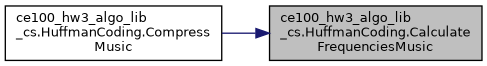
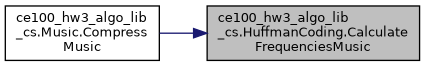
(114, 33) -> (82, 33)
